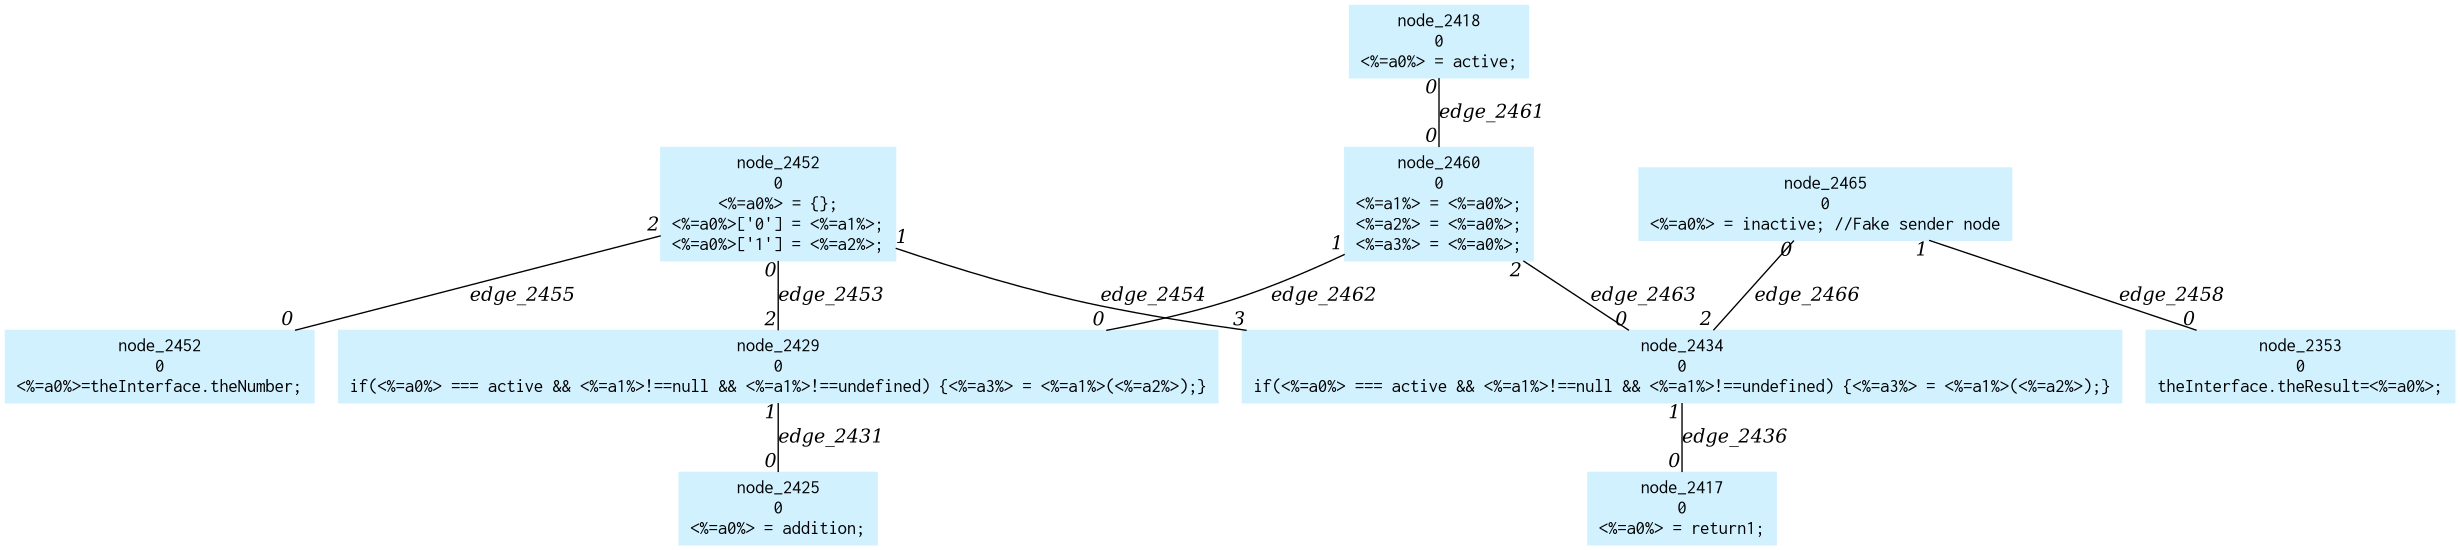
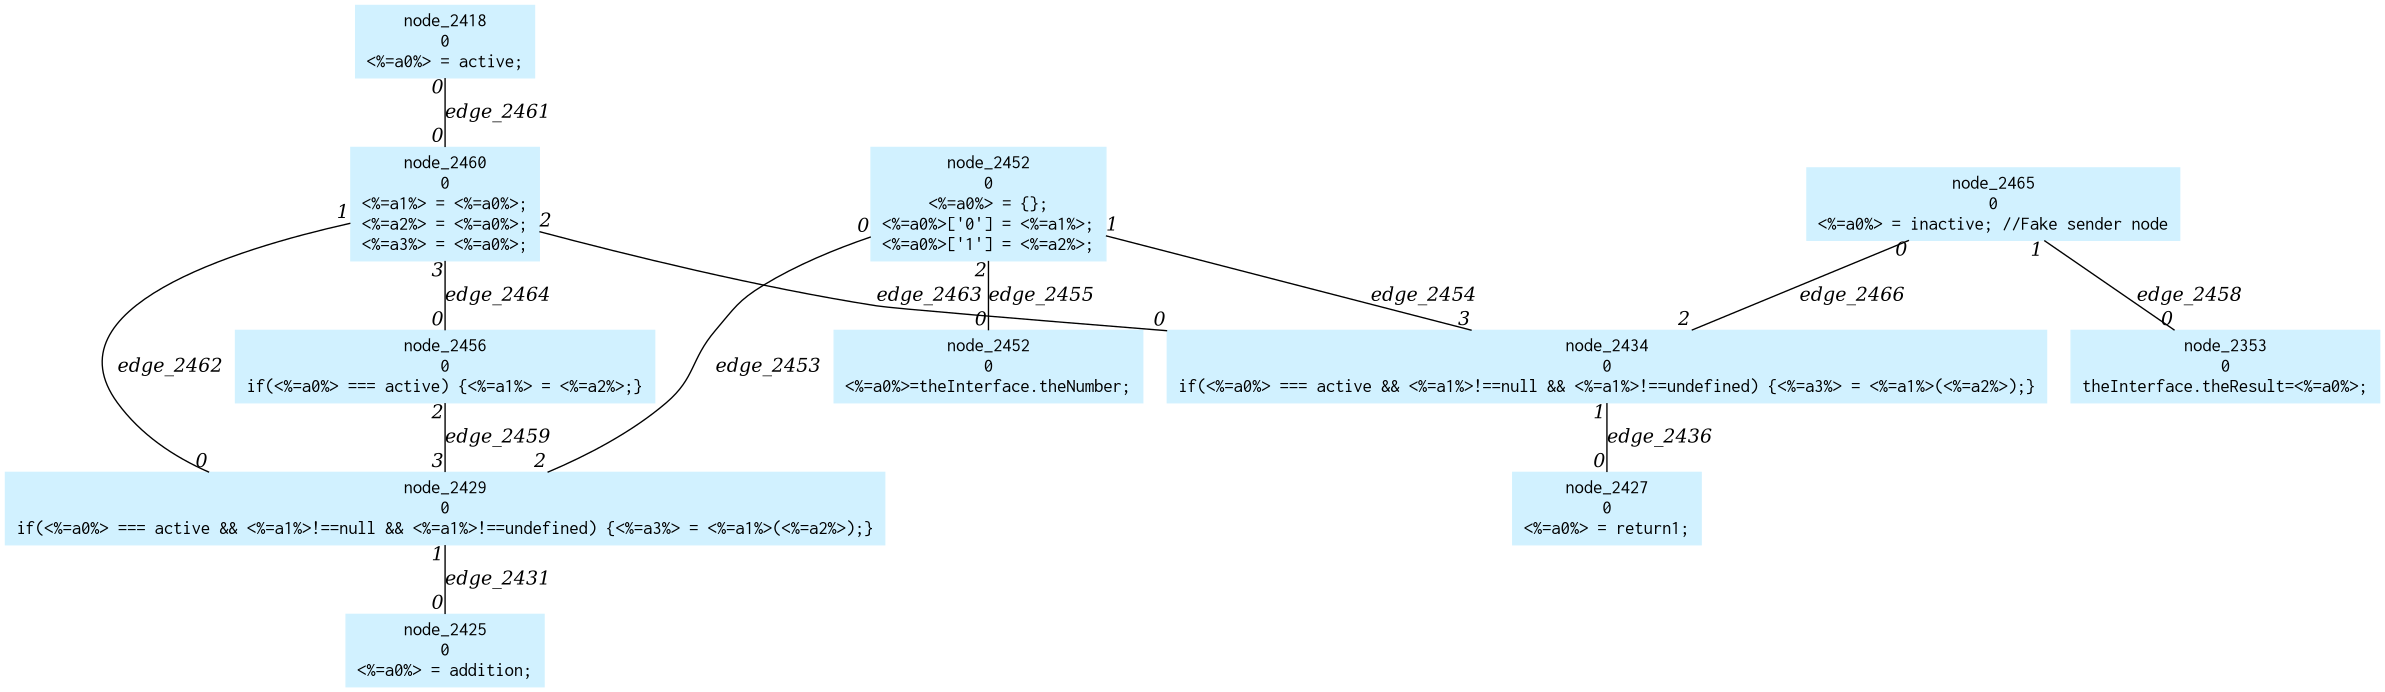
none -> (445, 367)
(1682, 509) -> (1607, 509)
